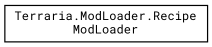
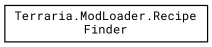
(106, 24) -> (106, 24)
